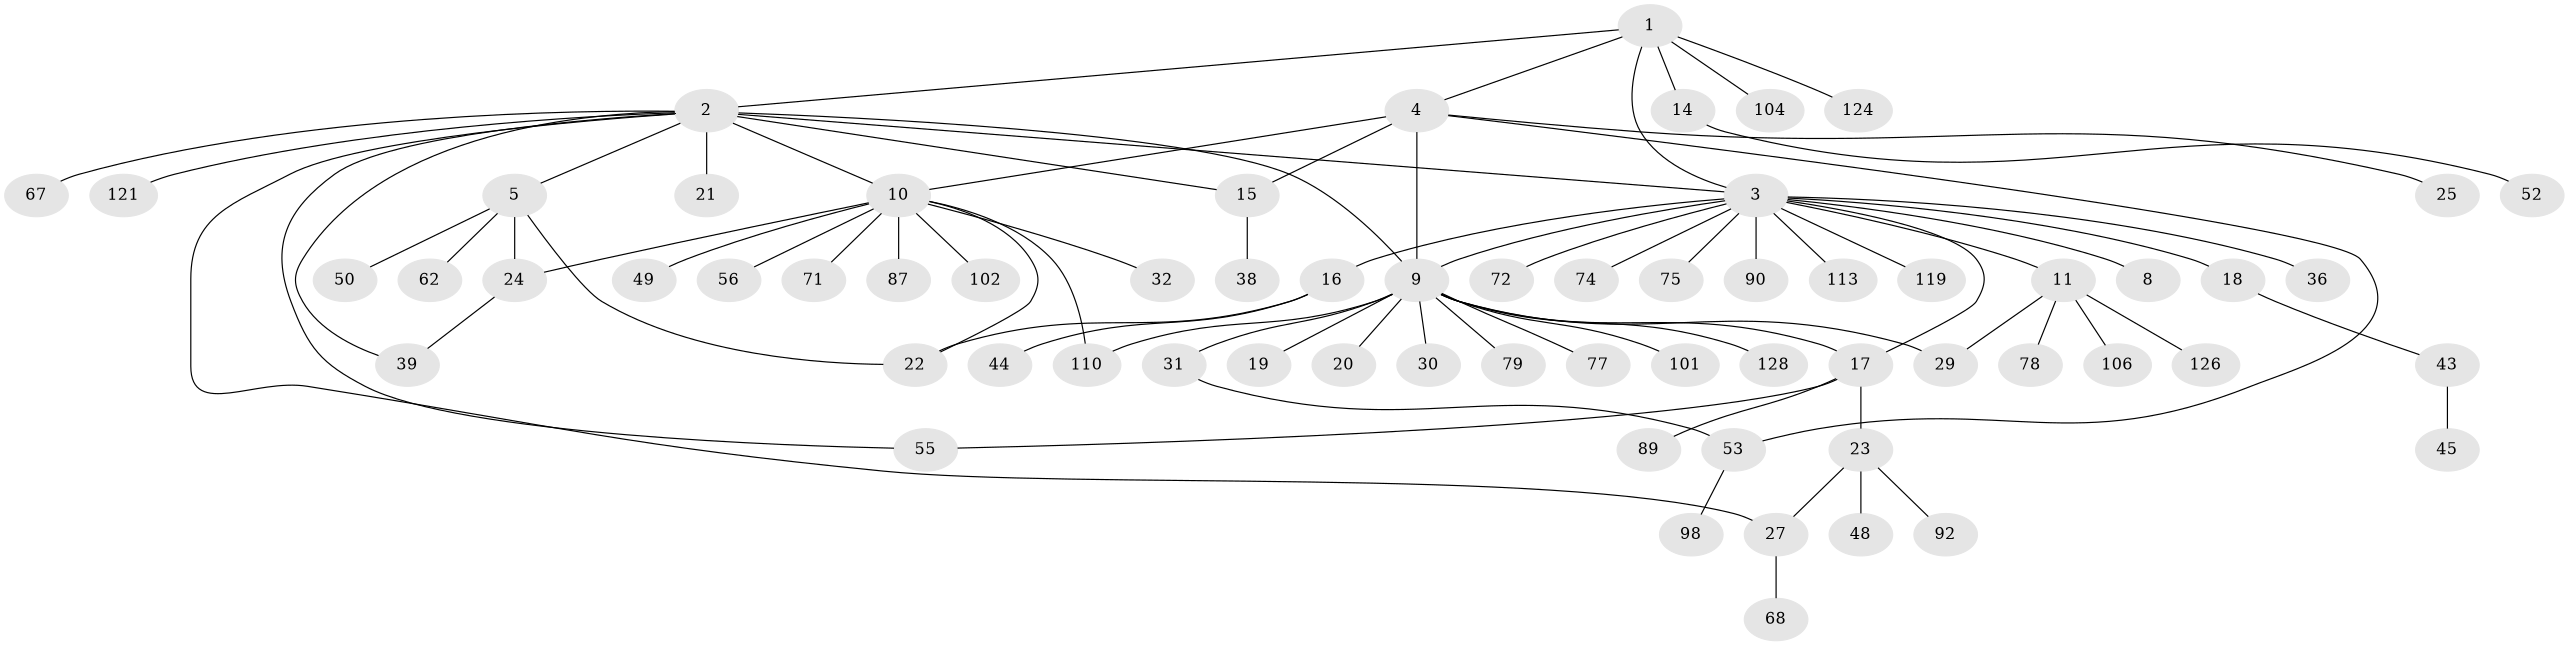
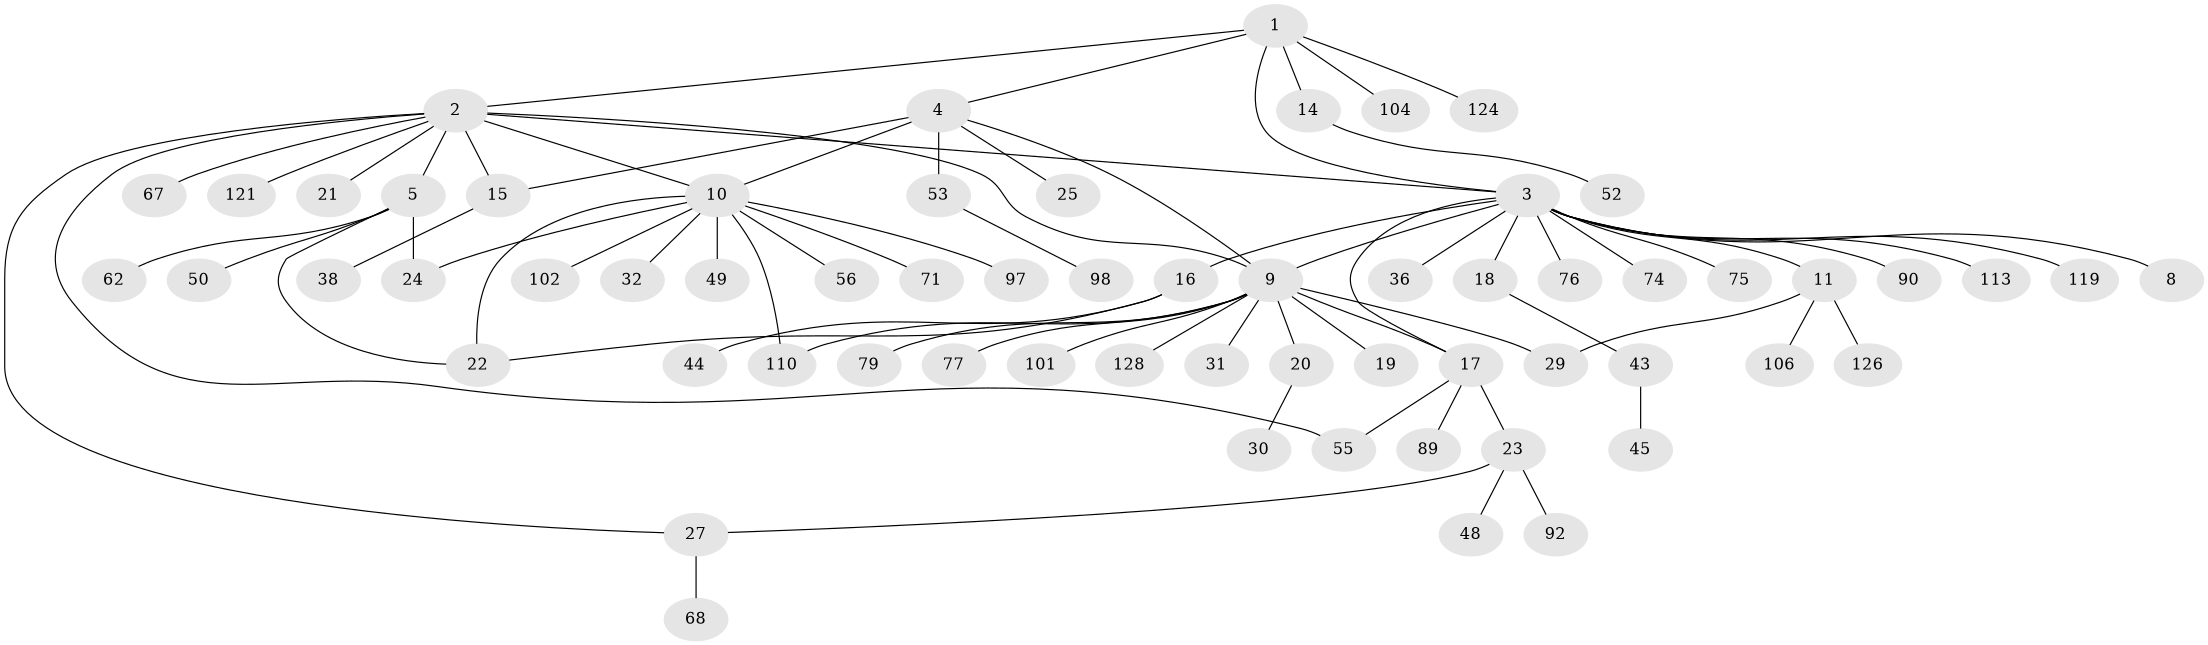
(899, 280) -> (1016, 280)
(1502, 280) -> (1570, 280)
(1423, 323) -> (1280, 408)
(408, 365) -> none
(2030, 365) -> none
(1454, 408) -> none
